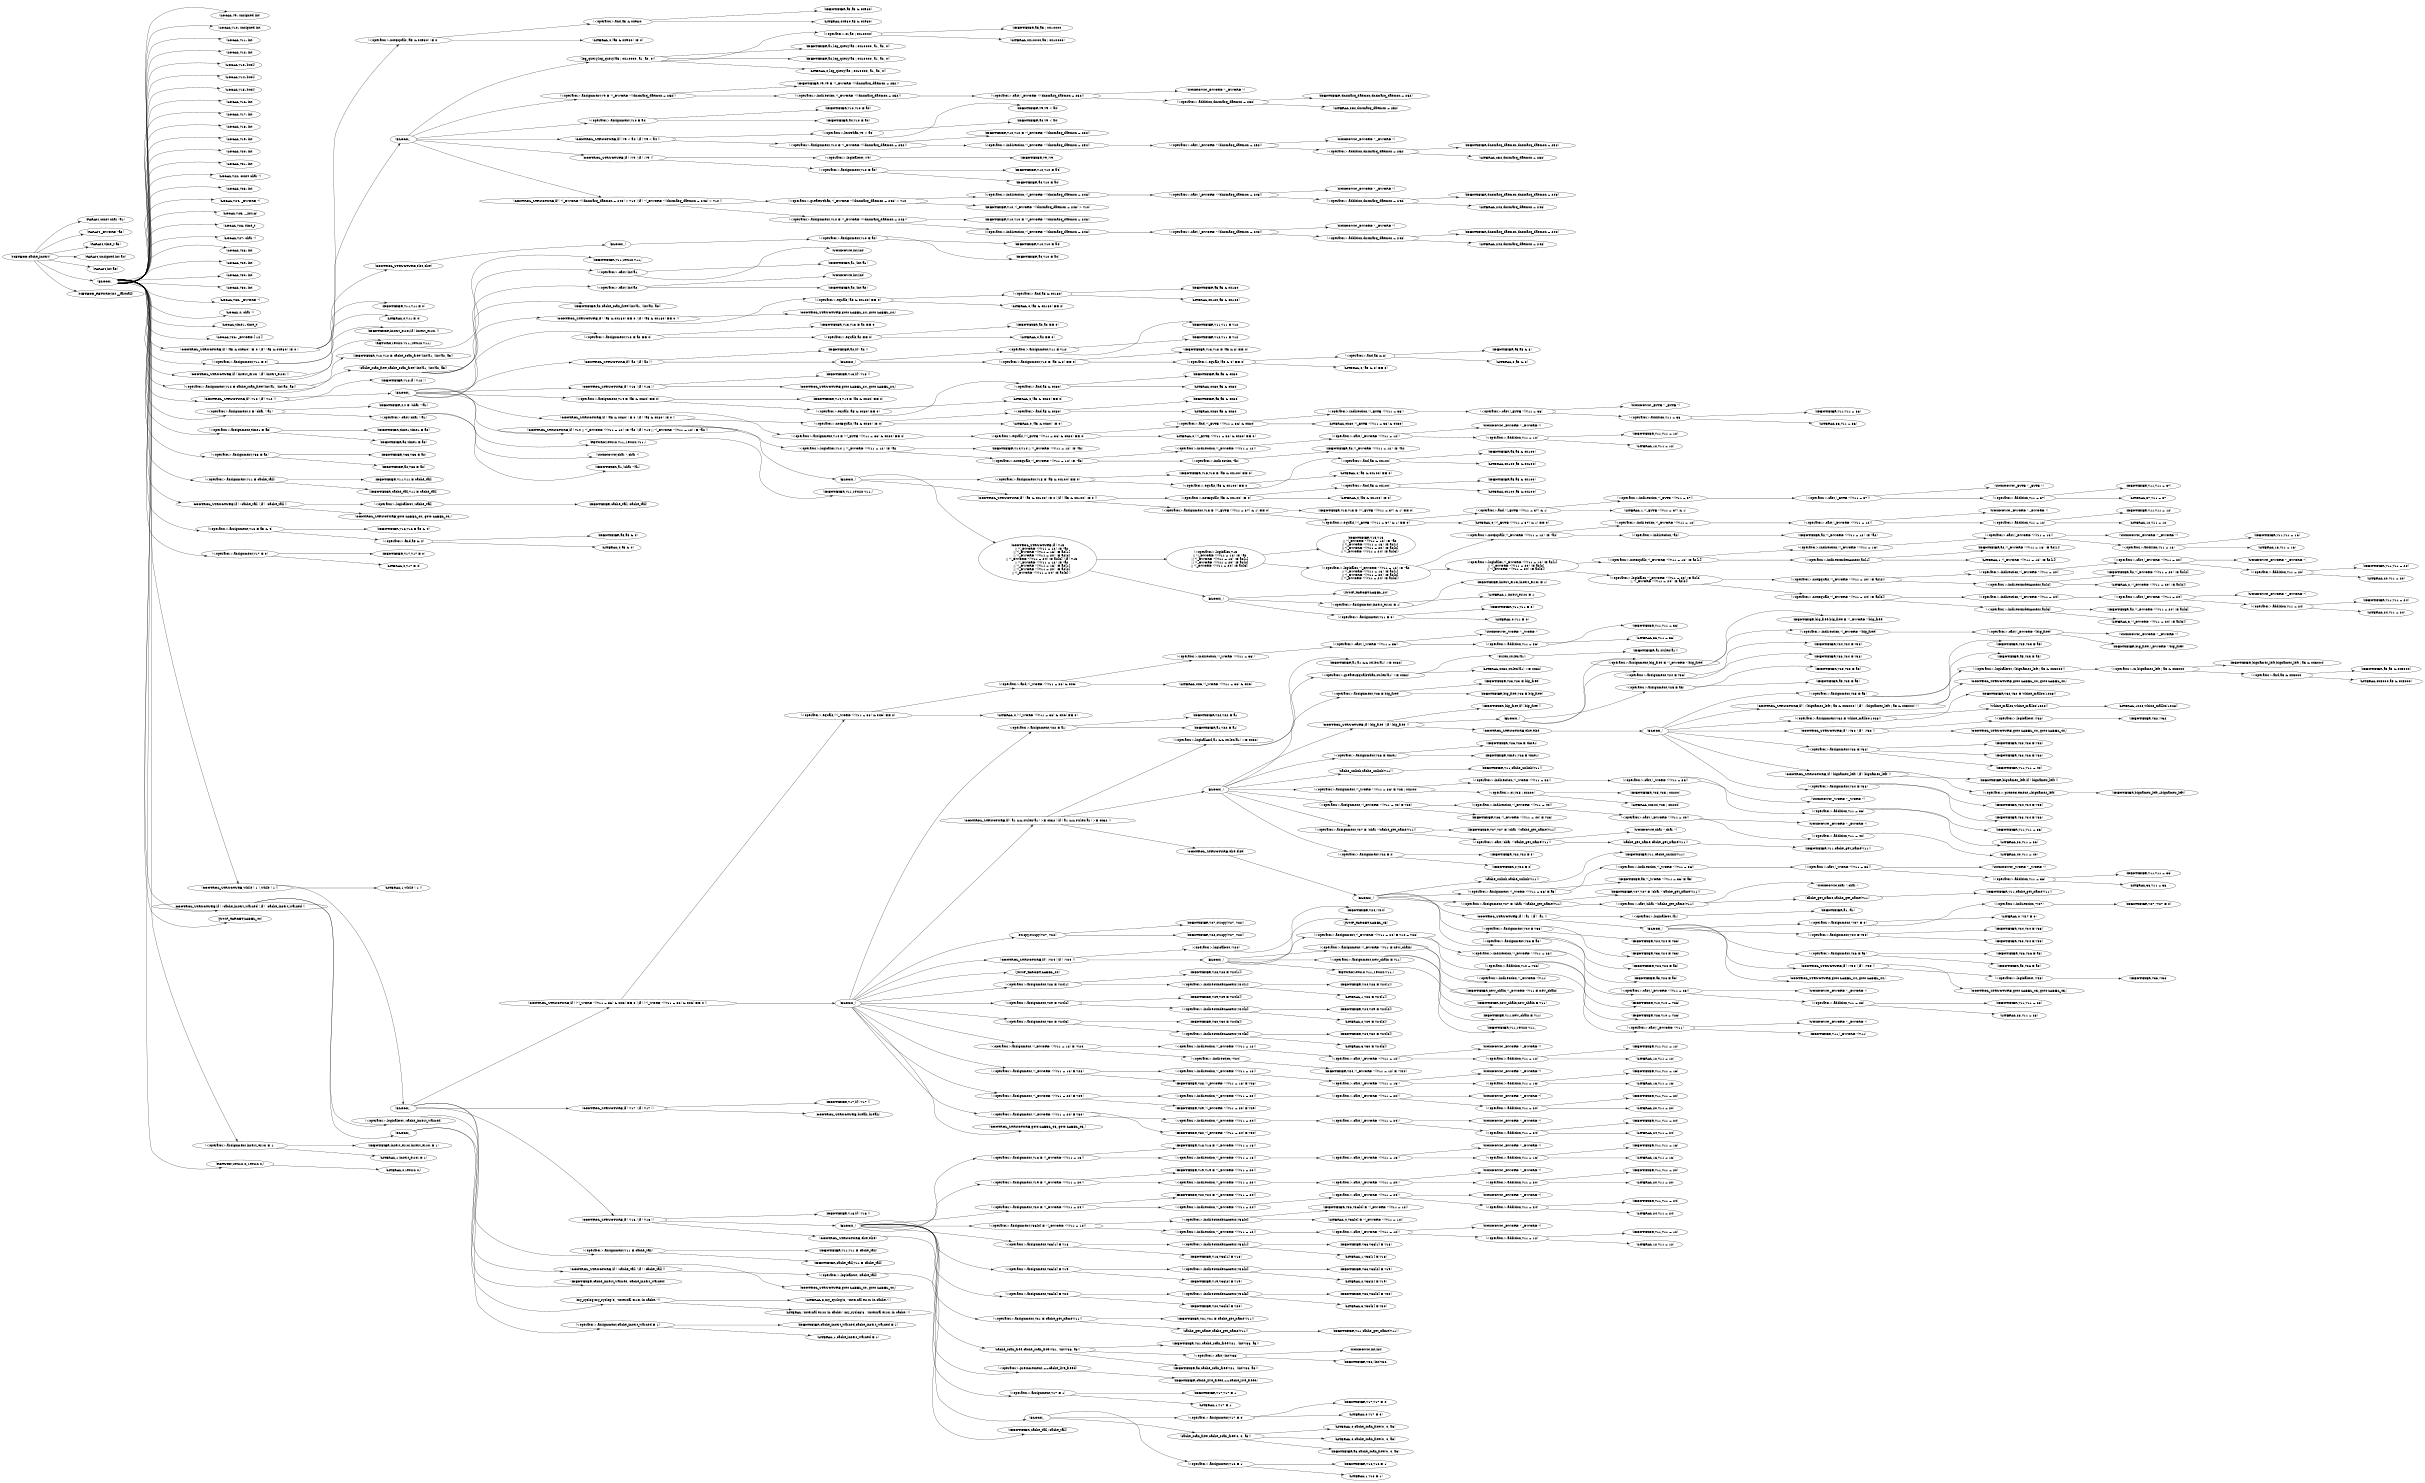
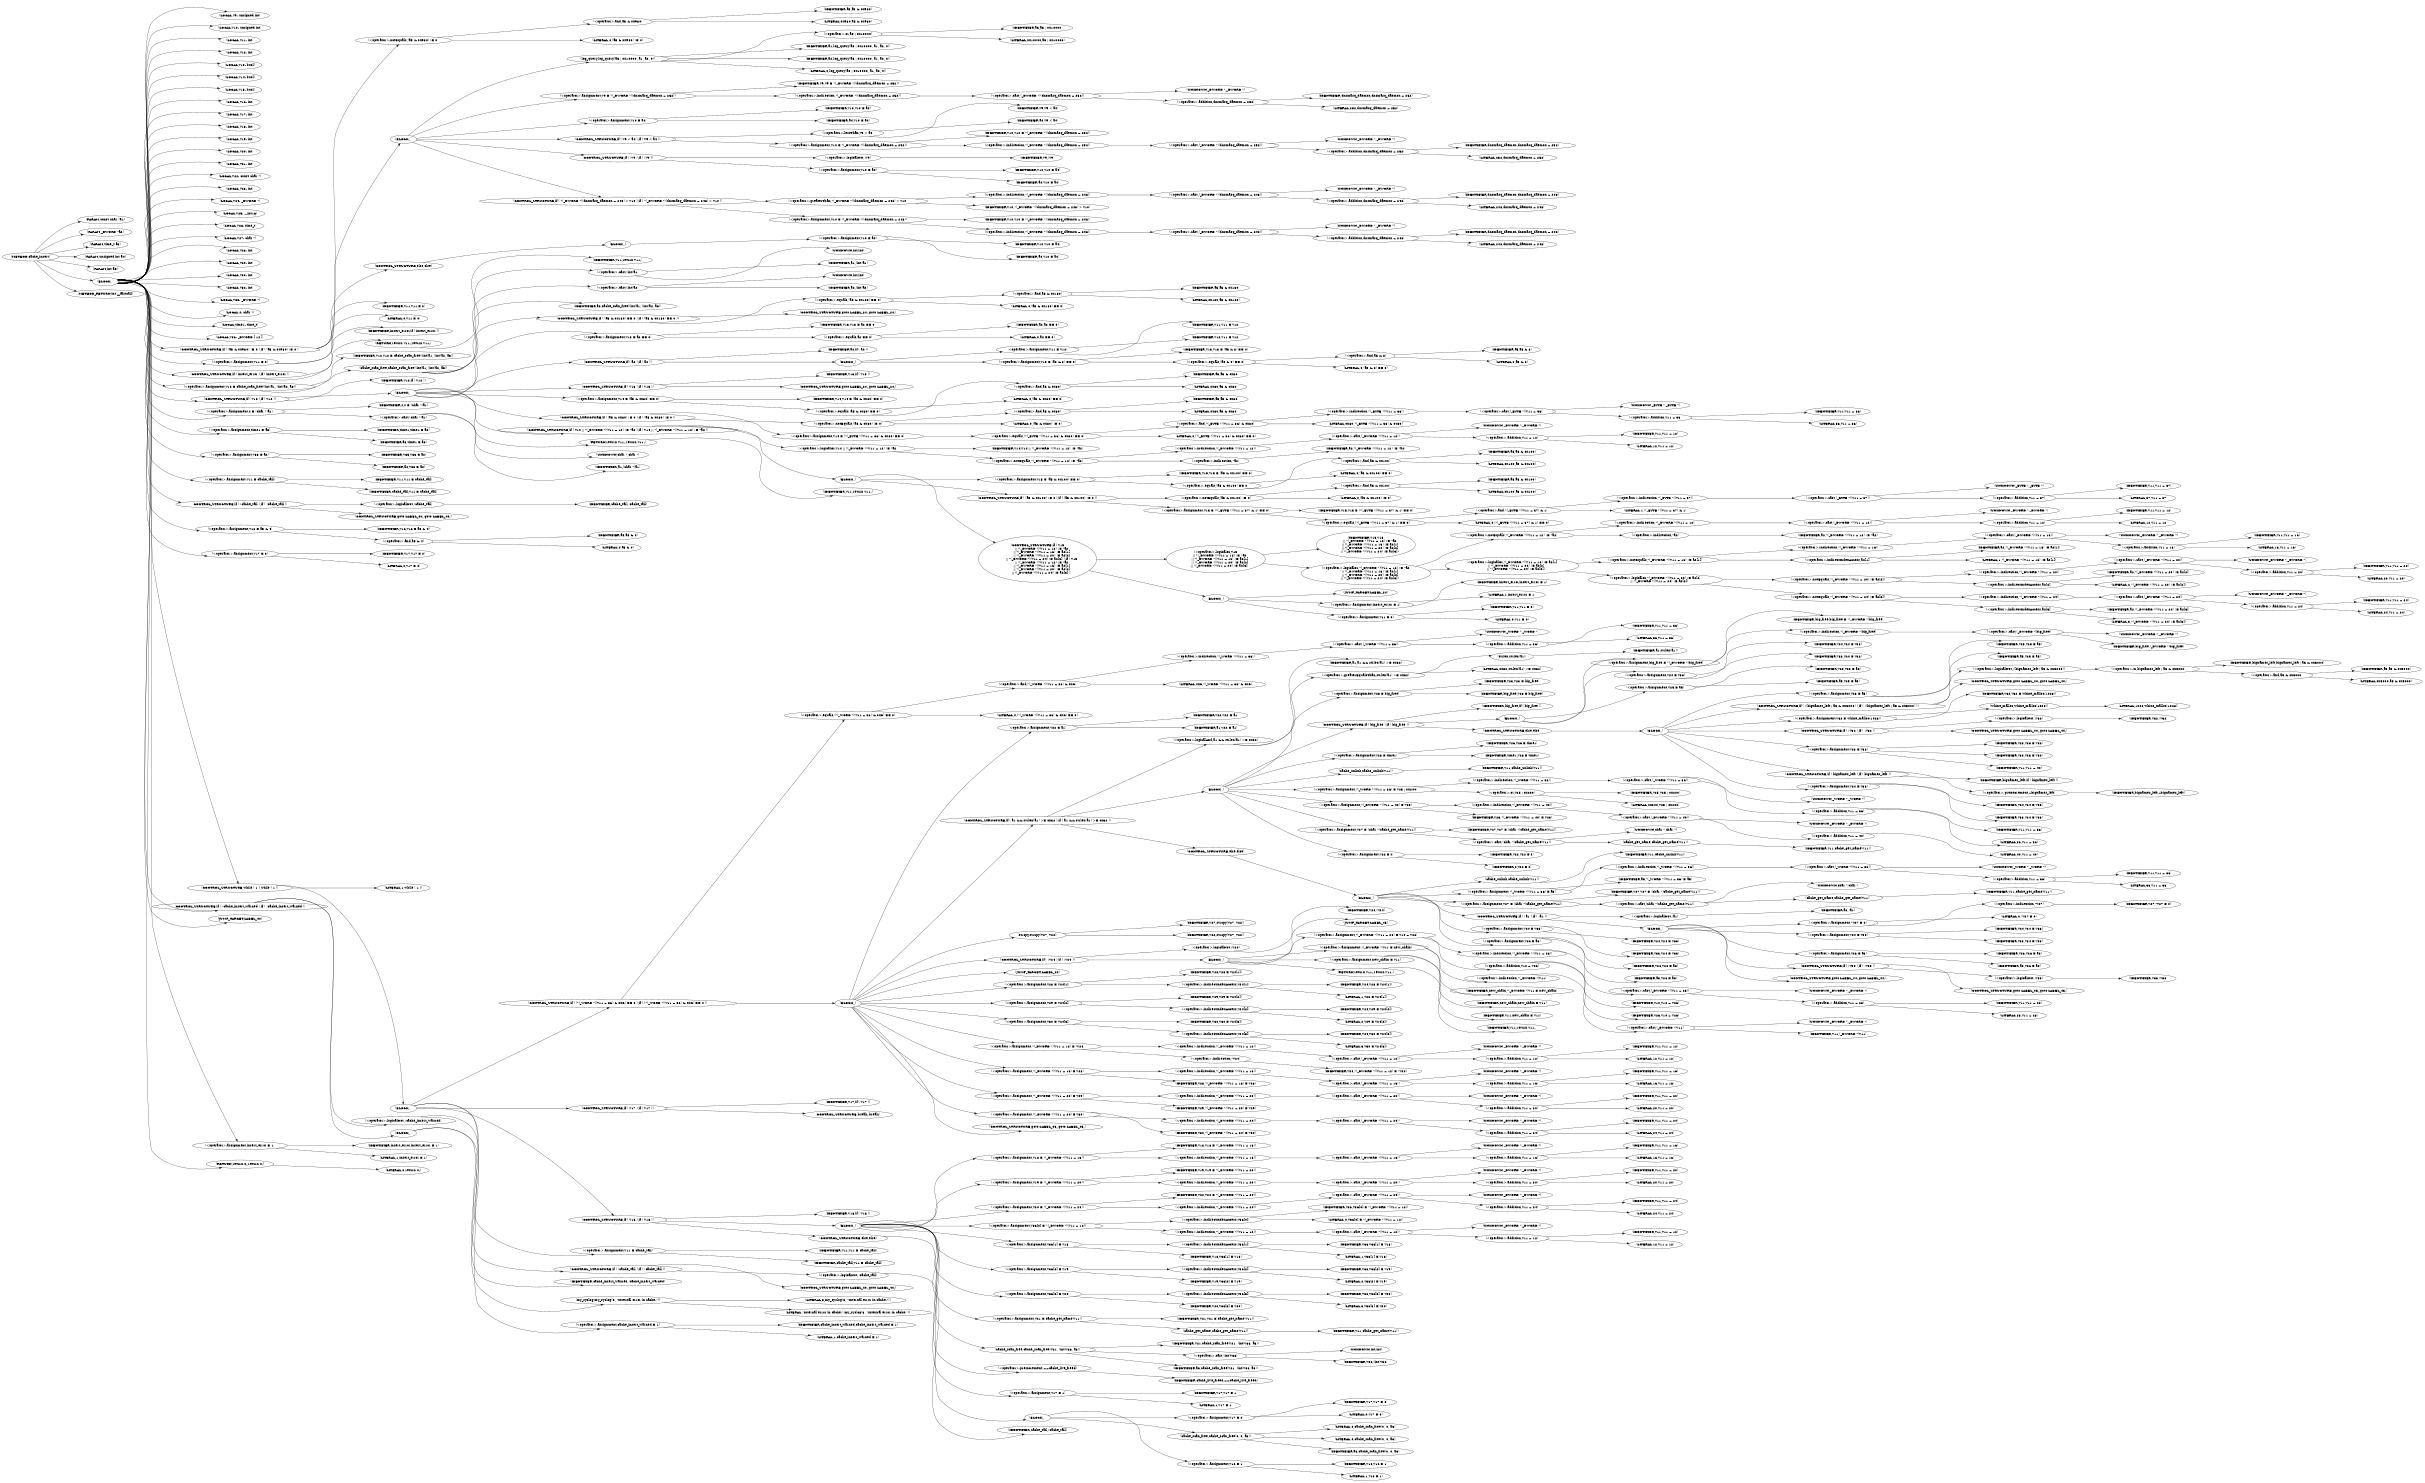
(1838, 910) -> (1838, 910)
